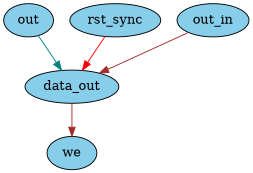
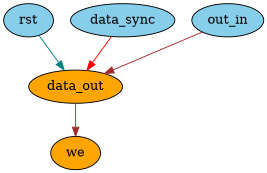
(29, 20) -> (29, 20)
(115, 20) -> (123, 20)
(72, 87) -> (76, 87)
(72, 153) -> (76, 153)
